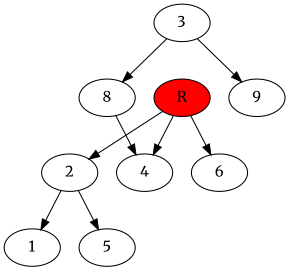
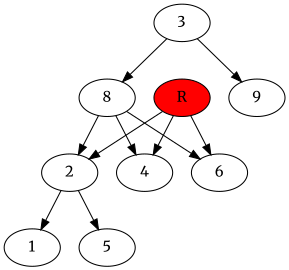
none -> (91, 131)
none -> (157, 131)
